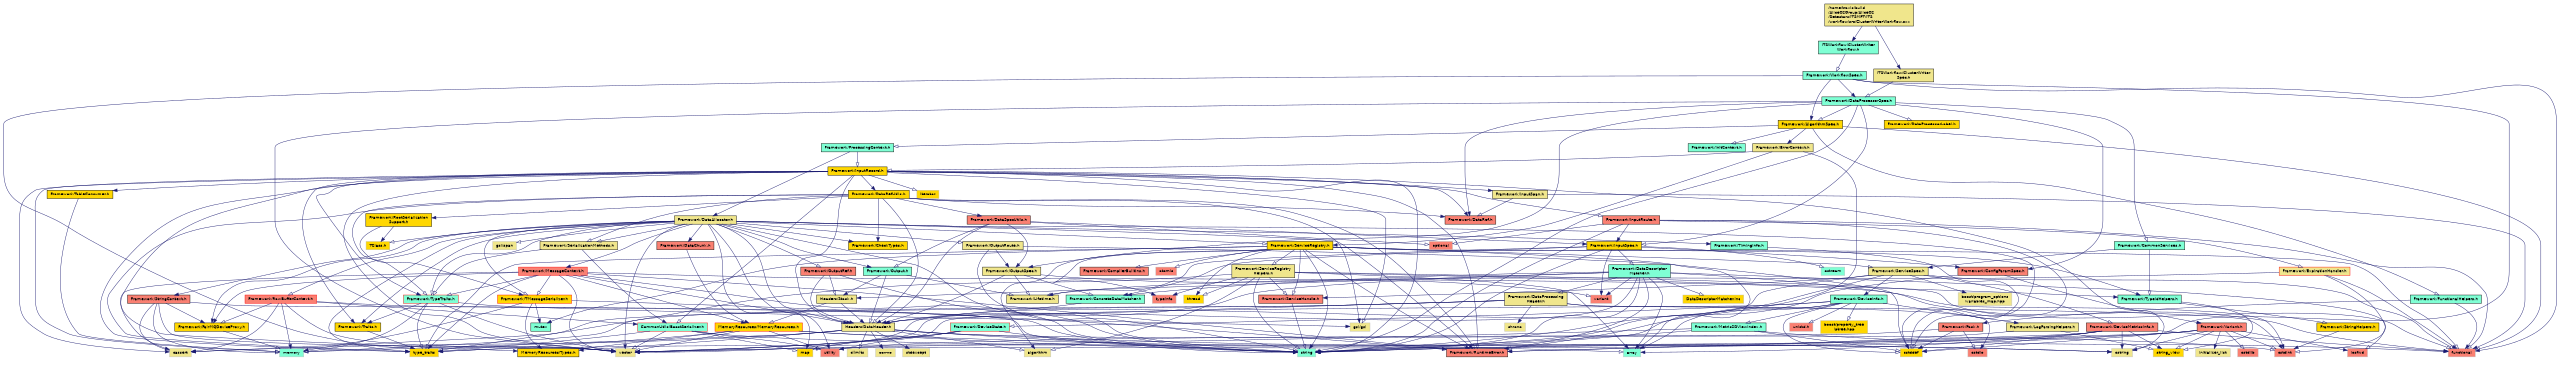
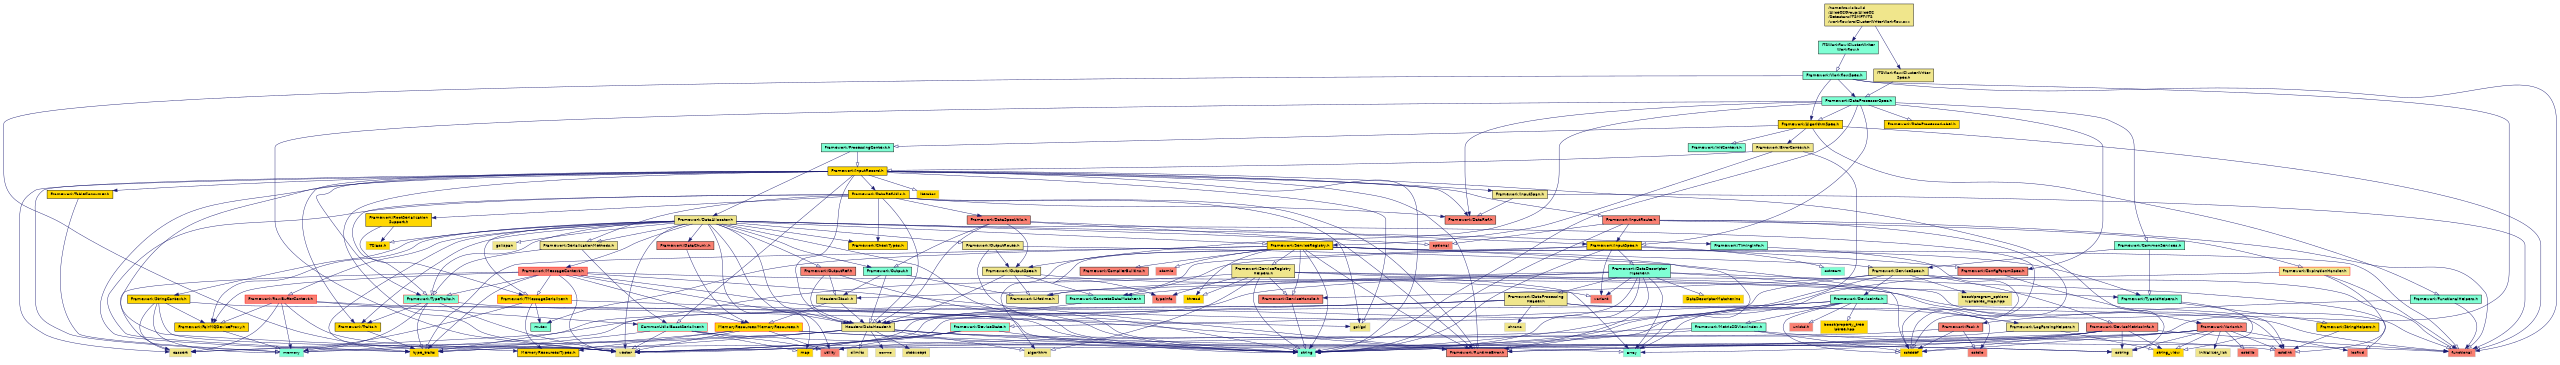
(1799, 256) -> (1799, 256)
(159, 299) -> (159, 299)
